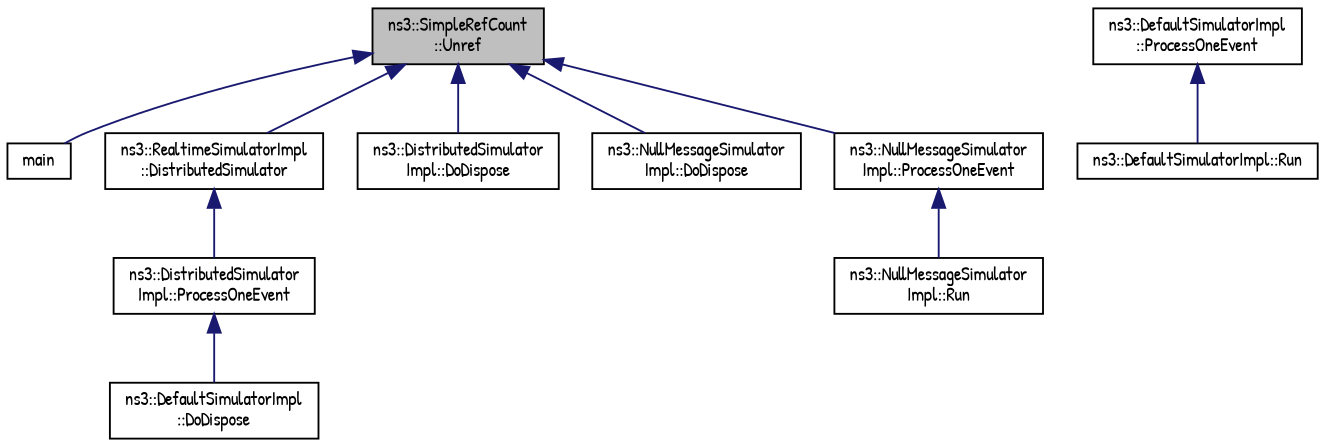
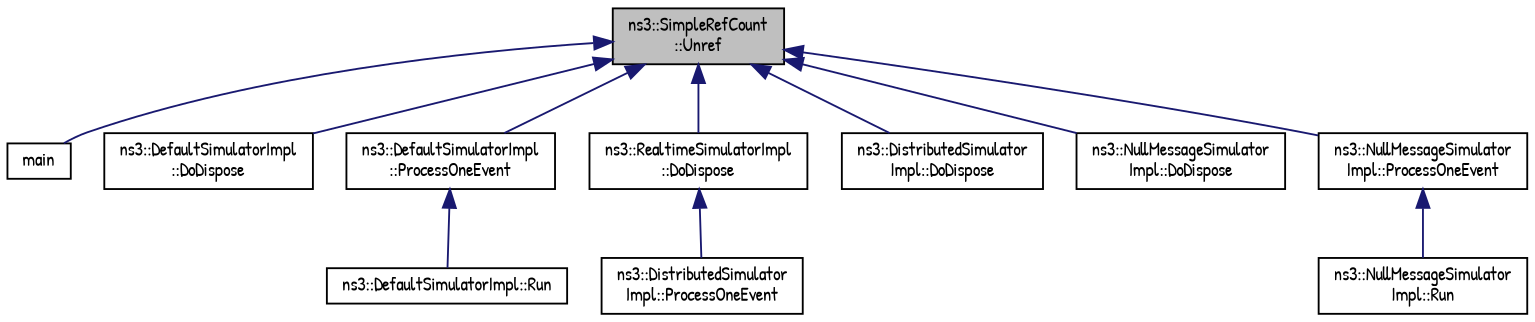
none -> (566, 103)
(214, 161) -> (698, 161)
(214, 358) -> (454, 99)
